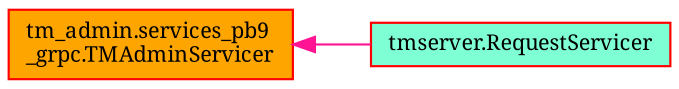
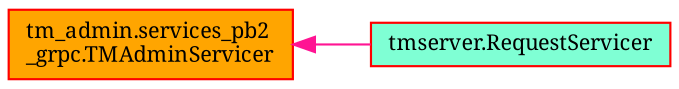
(151, 44) -> (151, 44)
